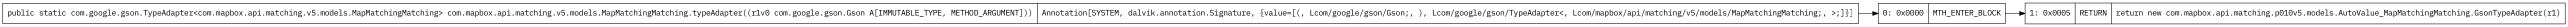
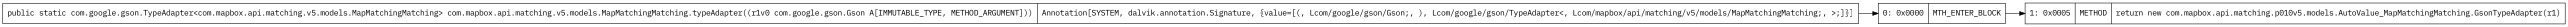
(2093, 13) -> (2093, 13)
